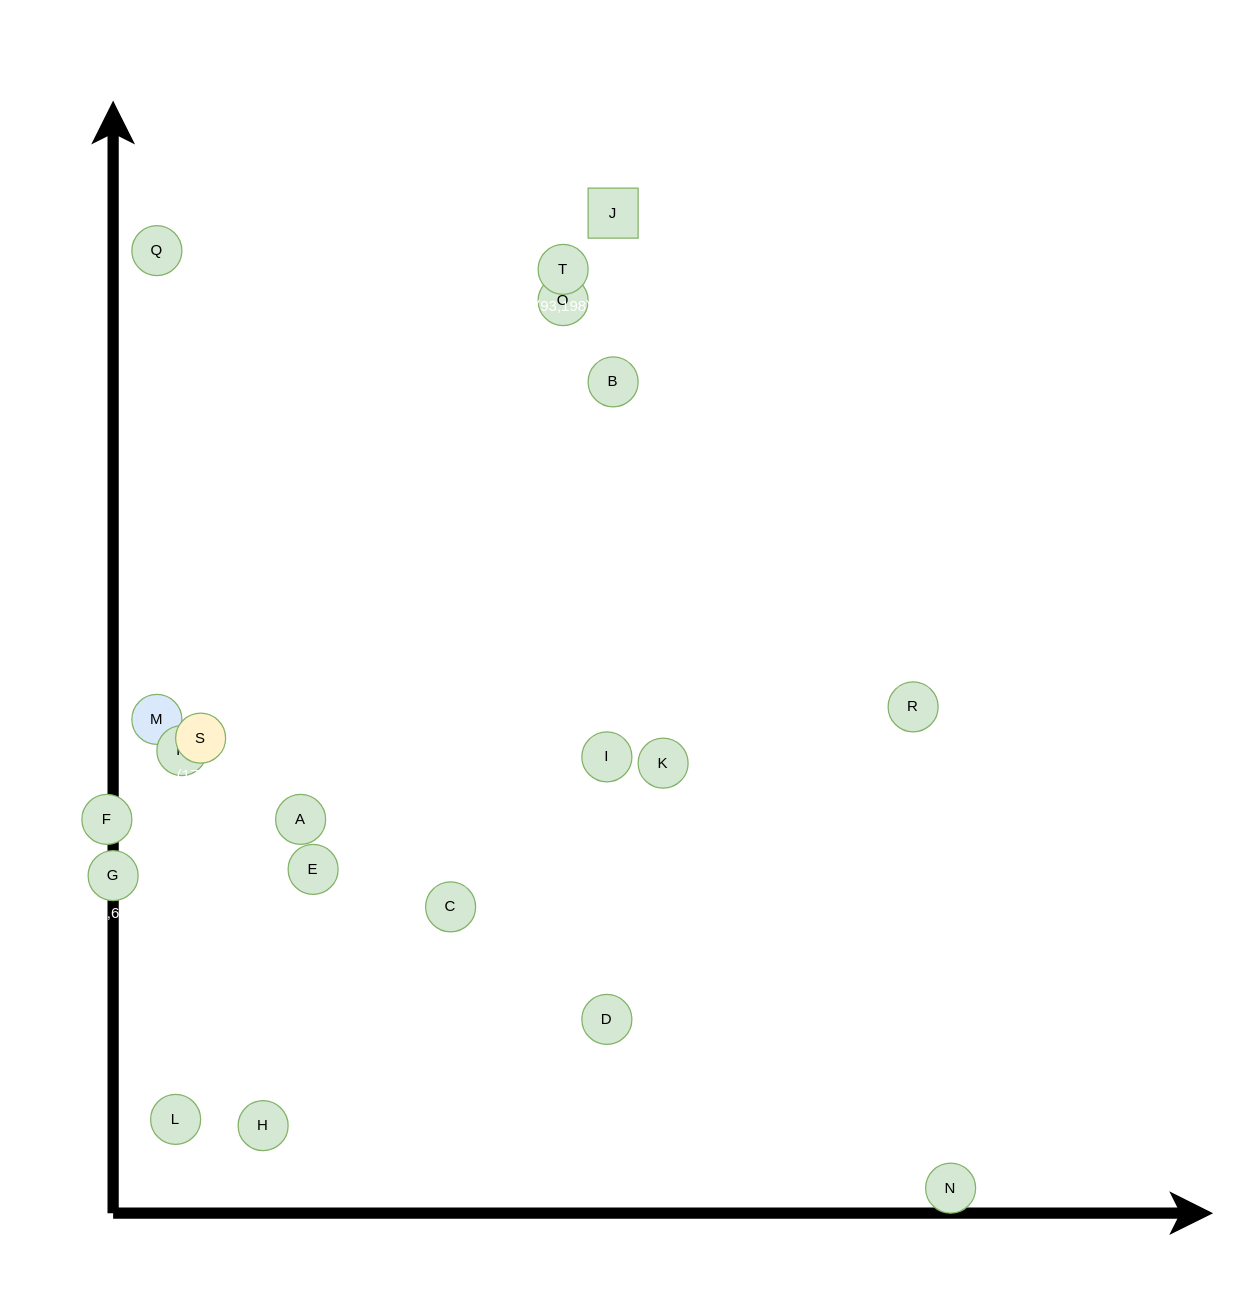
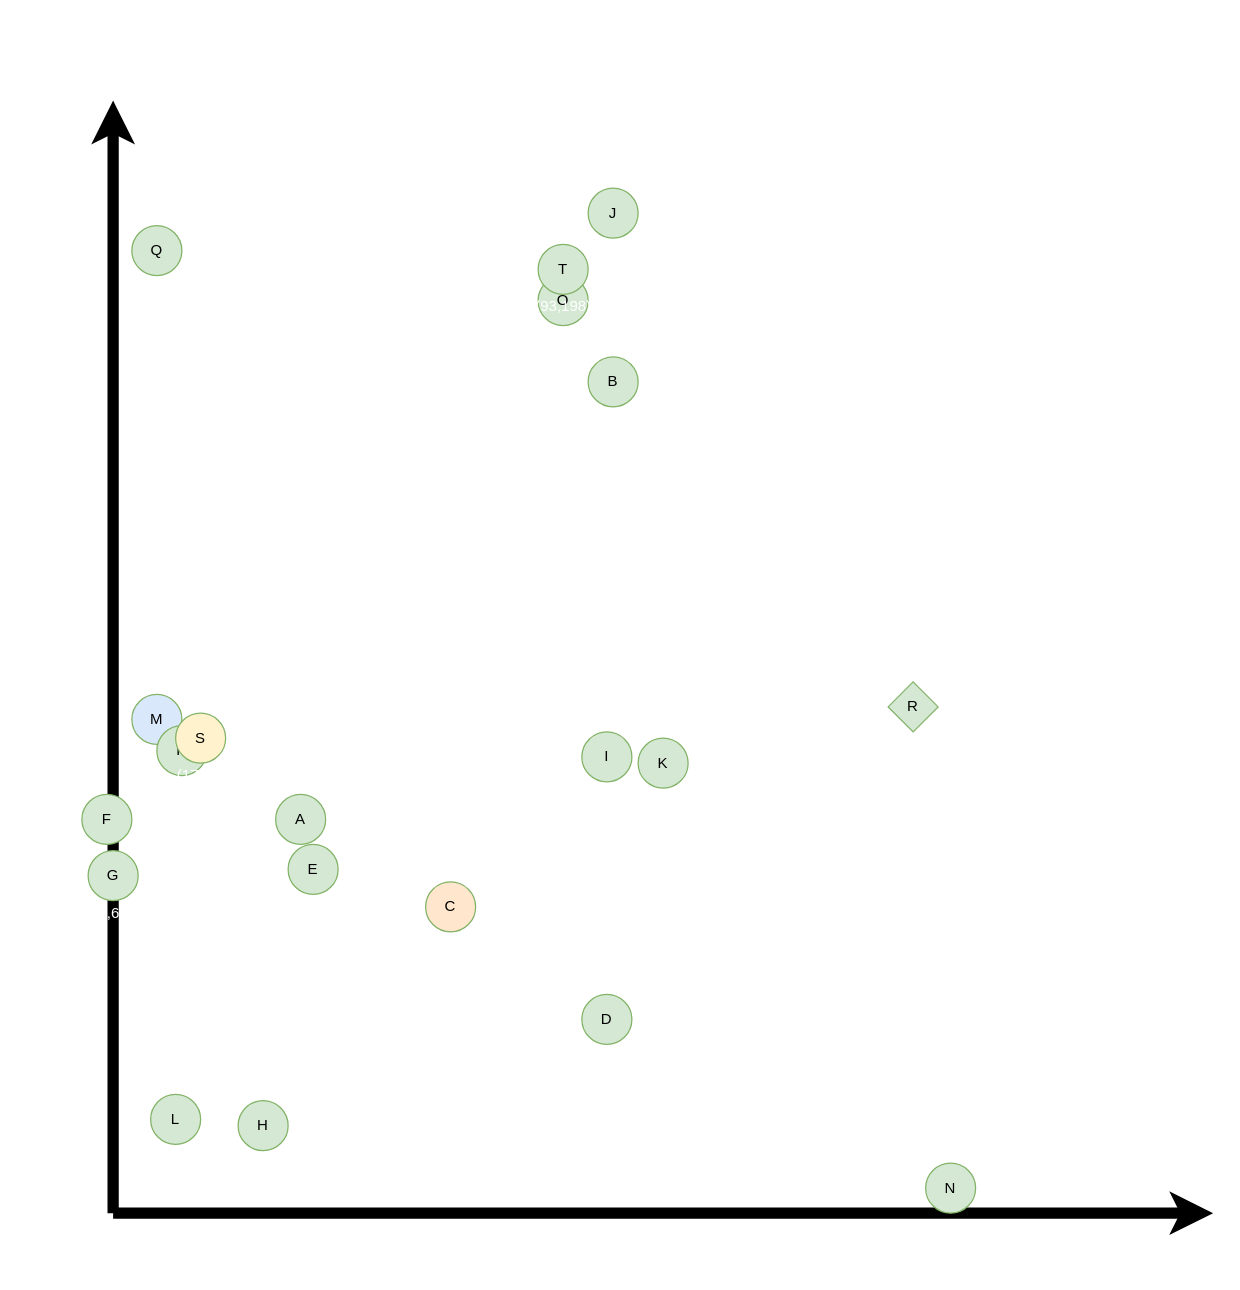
(613, 213) -> (613, 213)
(913, 707) -> (913, 707)
(451, 907) -> (451, 907)
